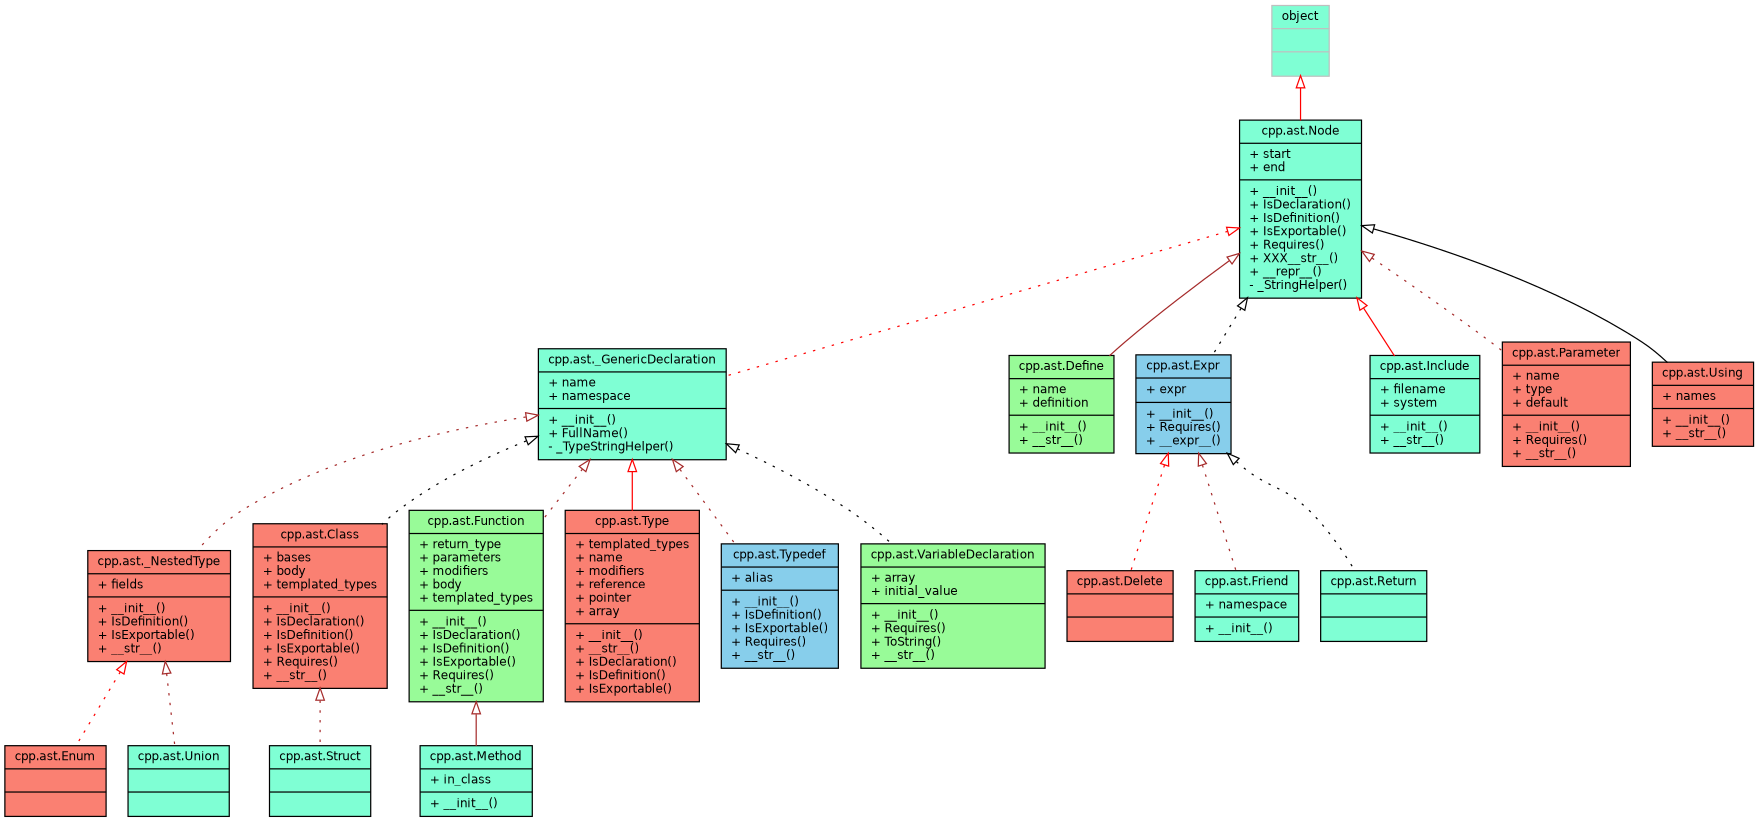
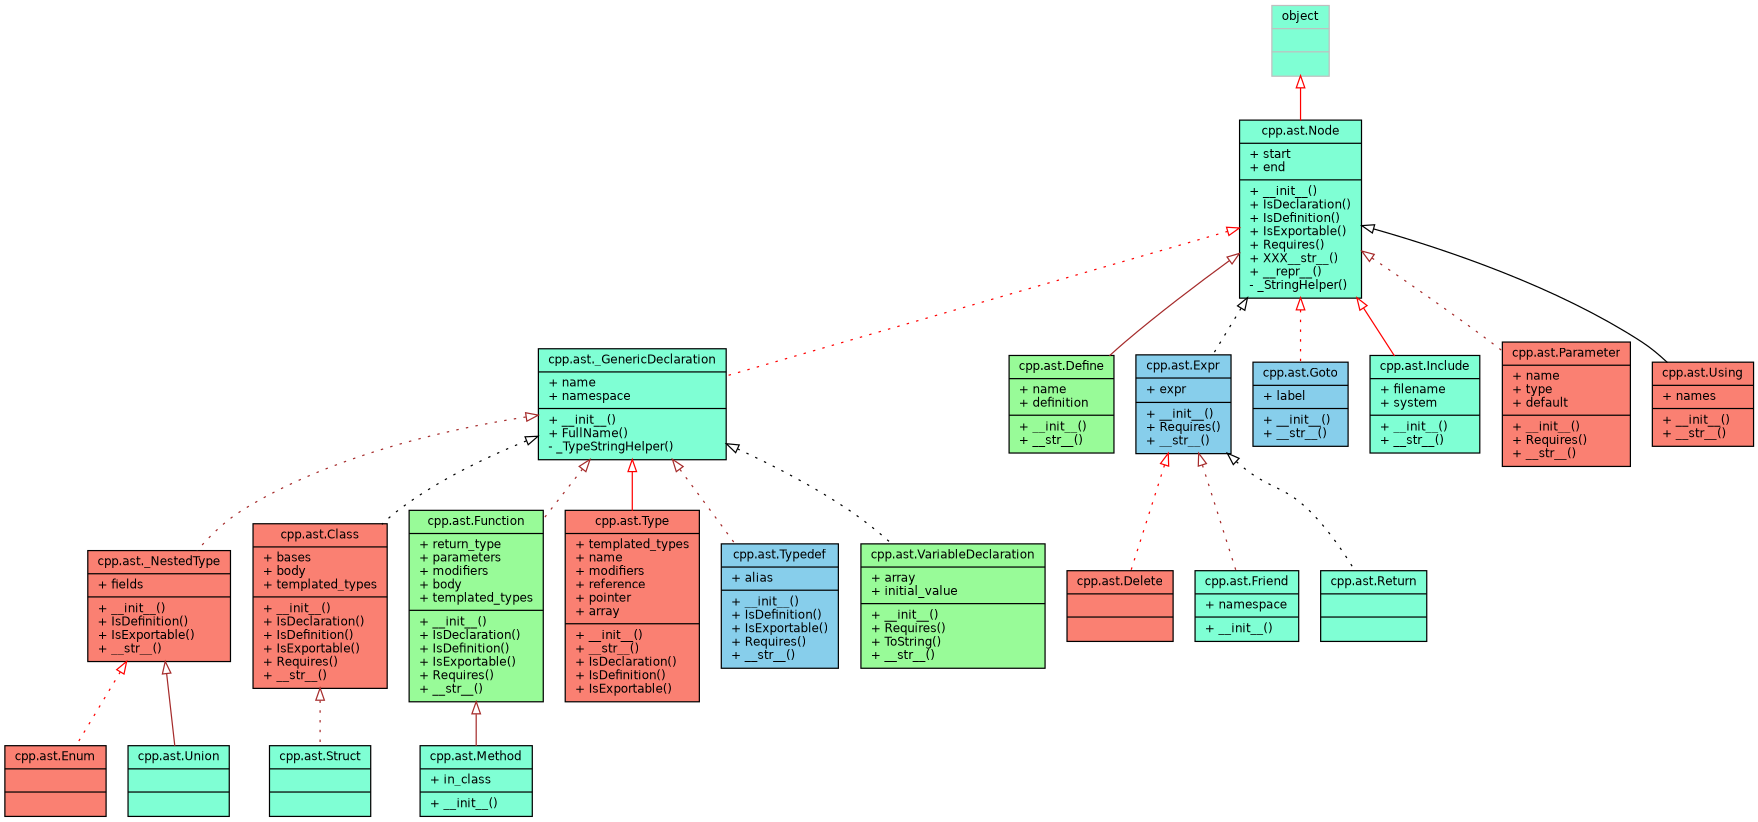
none -> (1301, 404)
(1183, 441) -> (1178, 441)
(171, 710) -> (171, 710)
